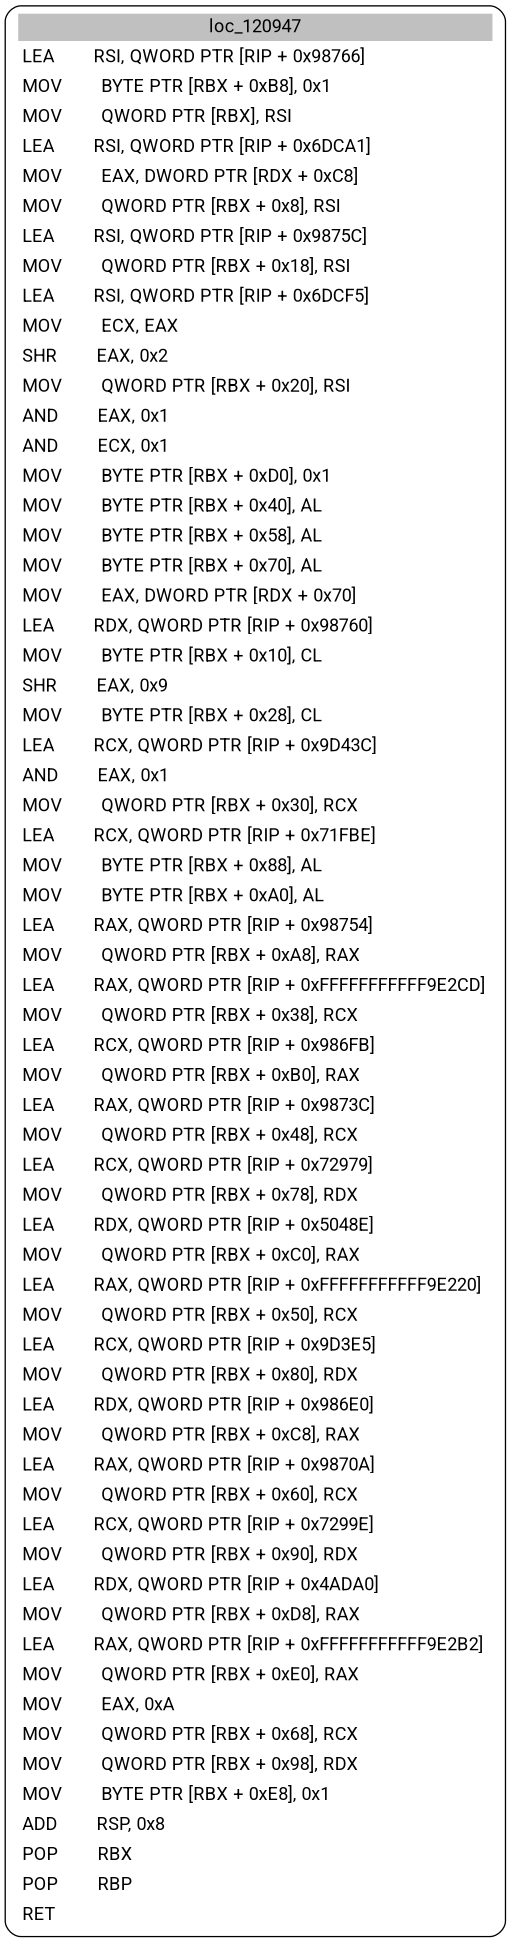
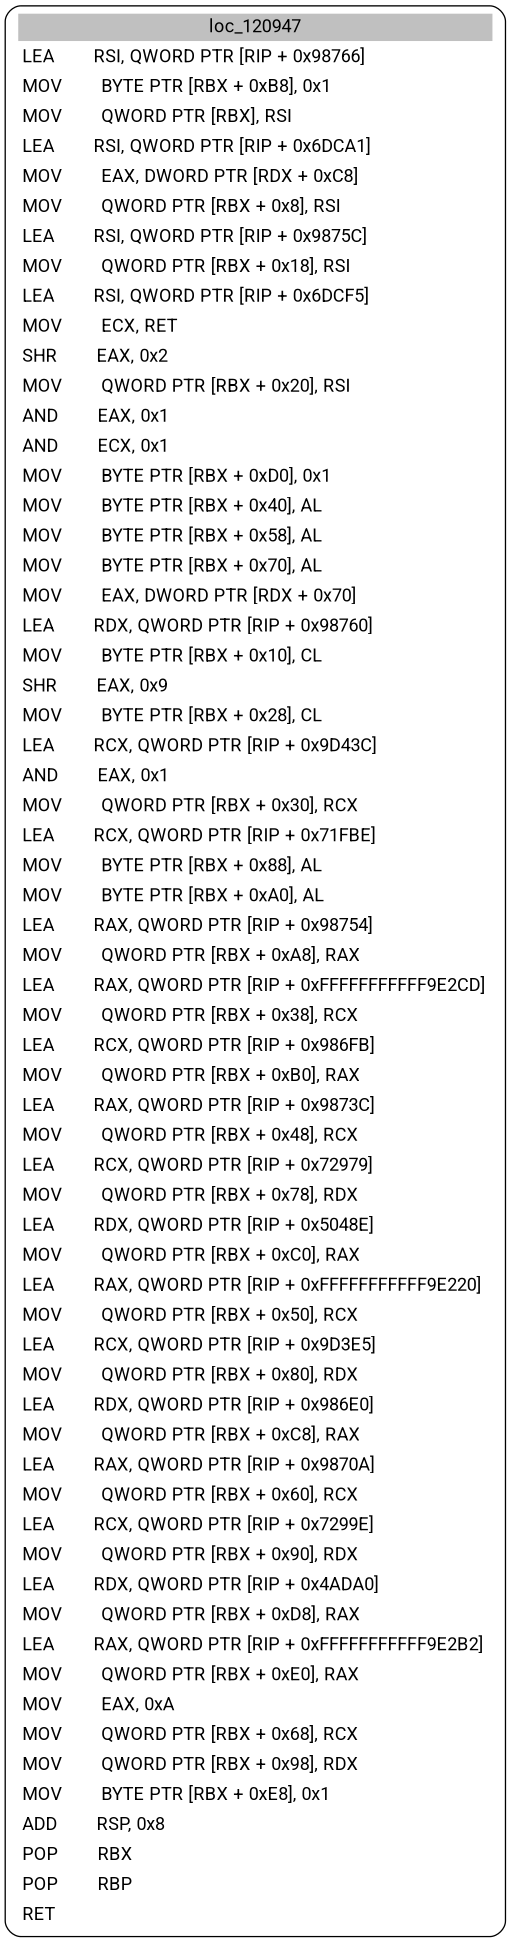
(101, 326) -> (100, 326)
